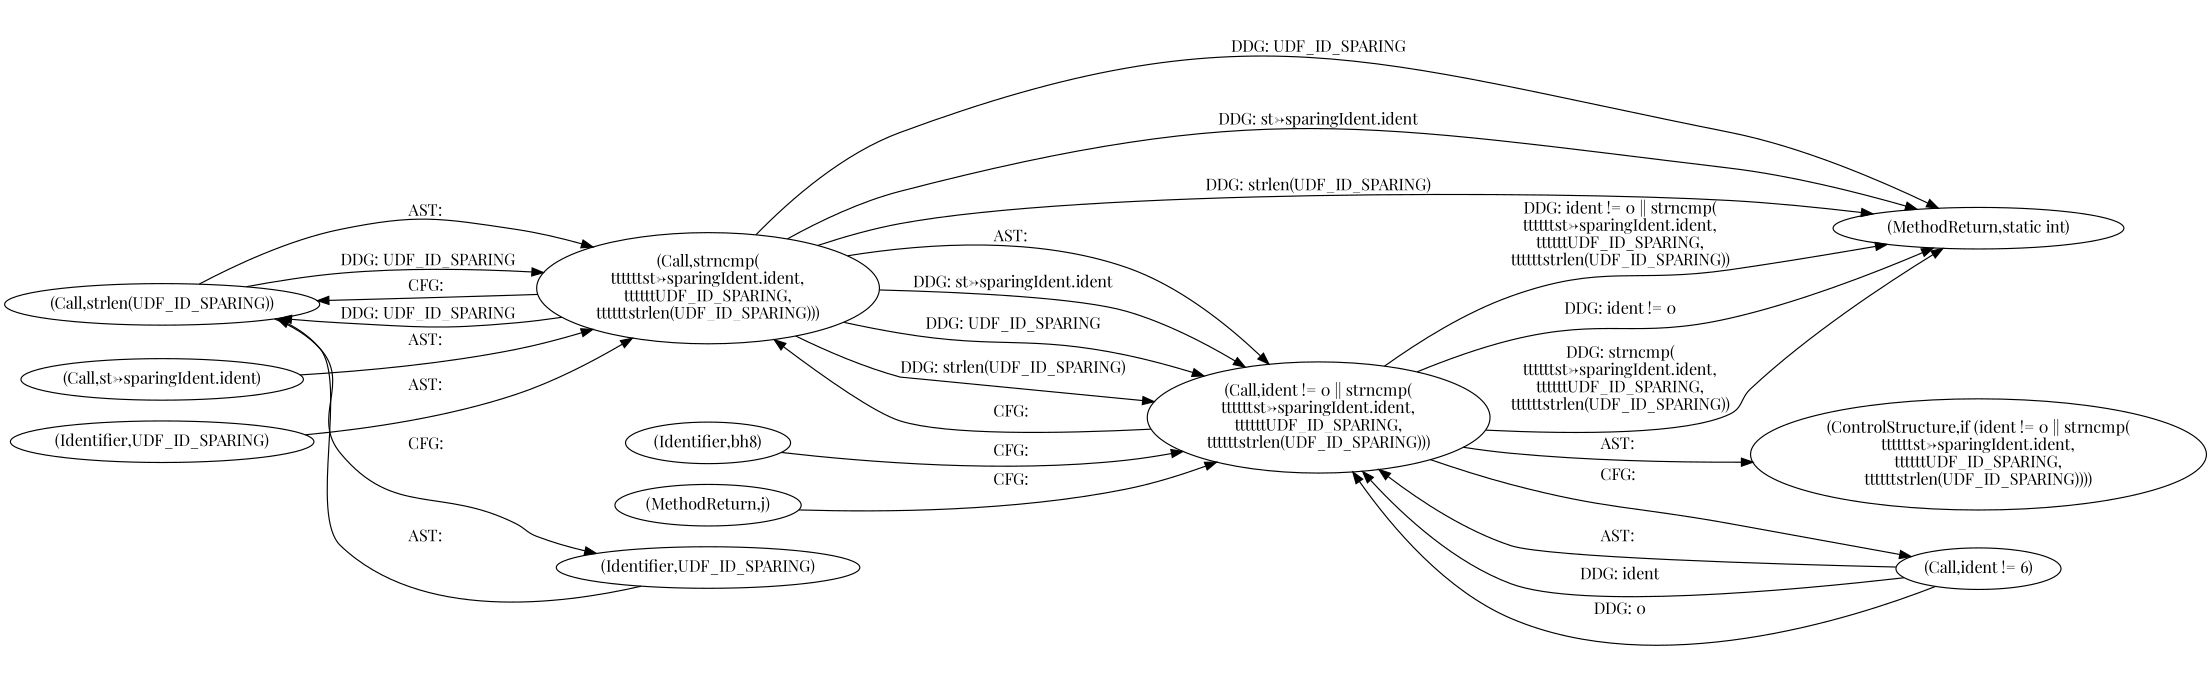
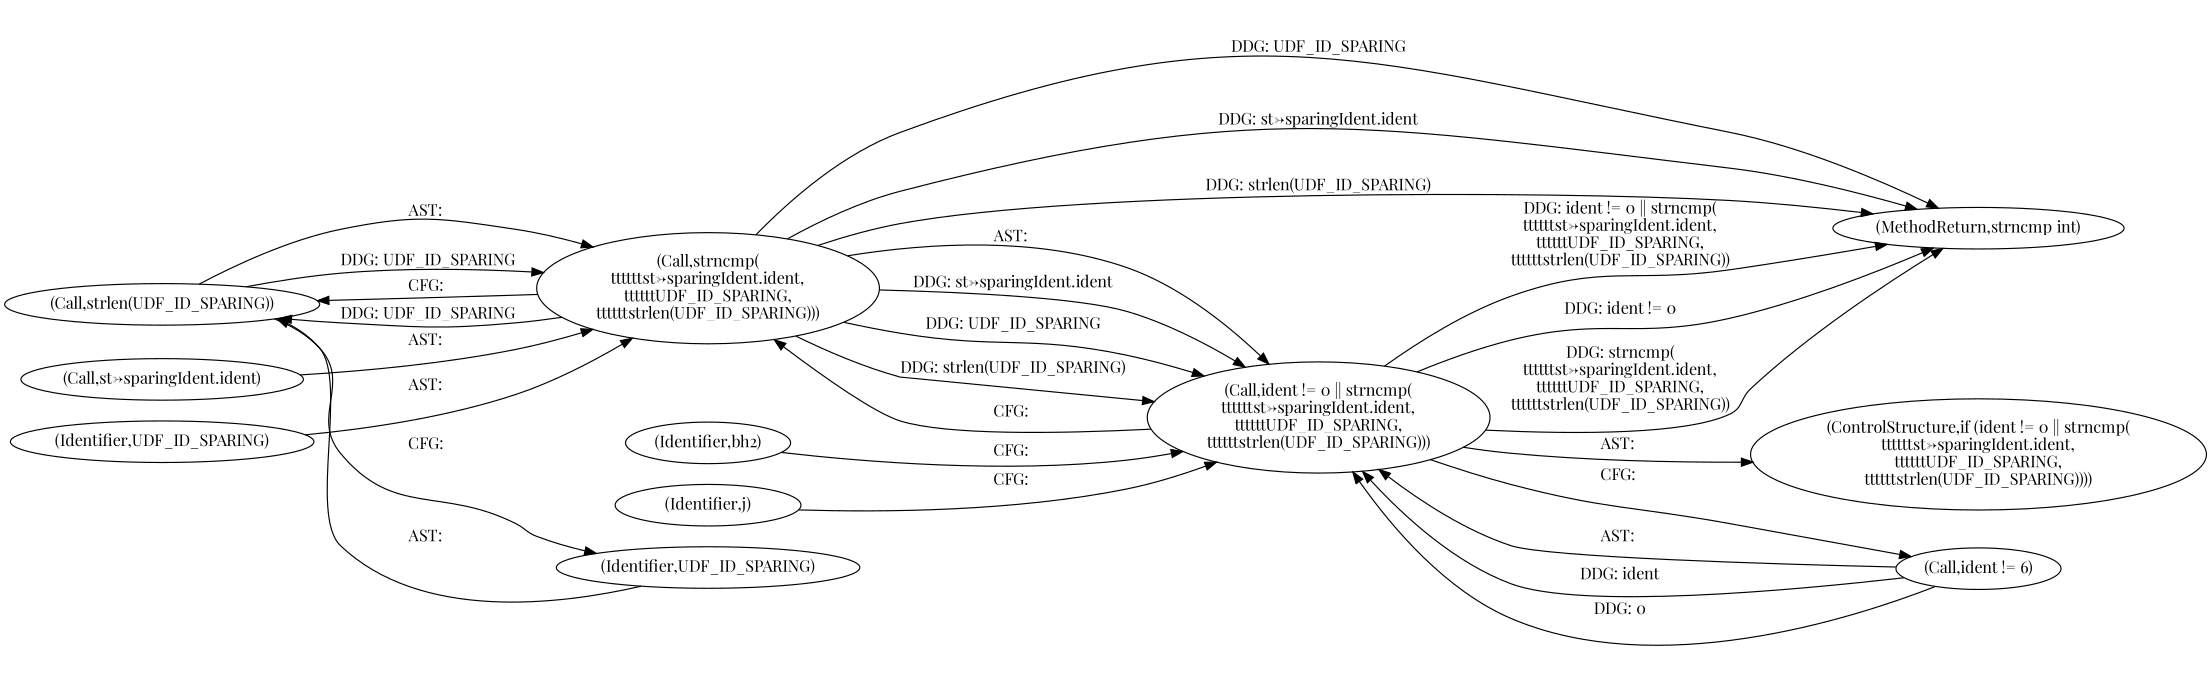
(1978, 228) -> (1978, 228)
(708, 443) -> (708, 443)
(708, 505) -> (708, 505)
